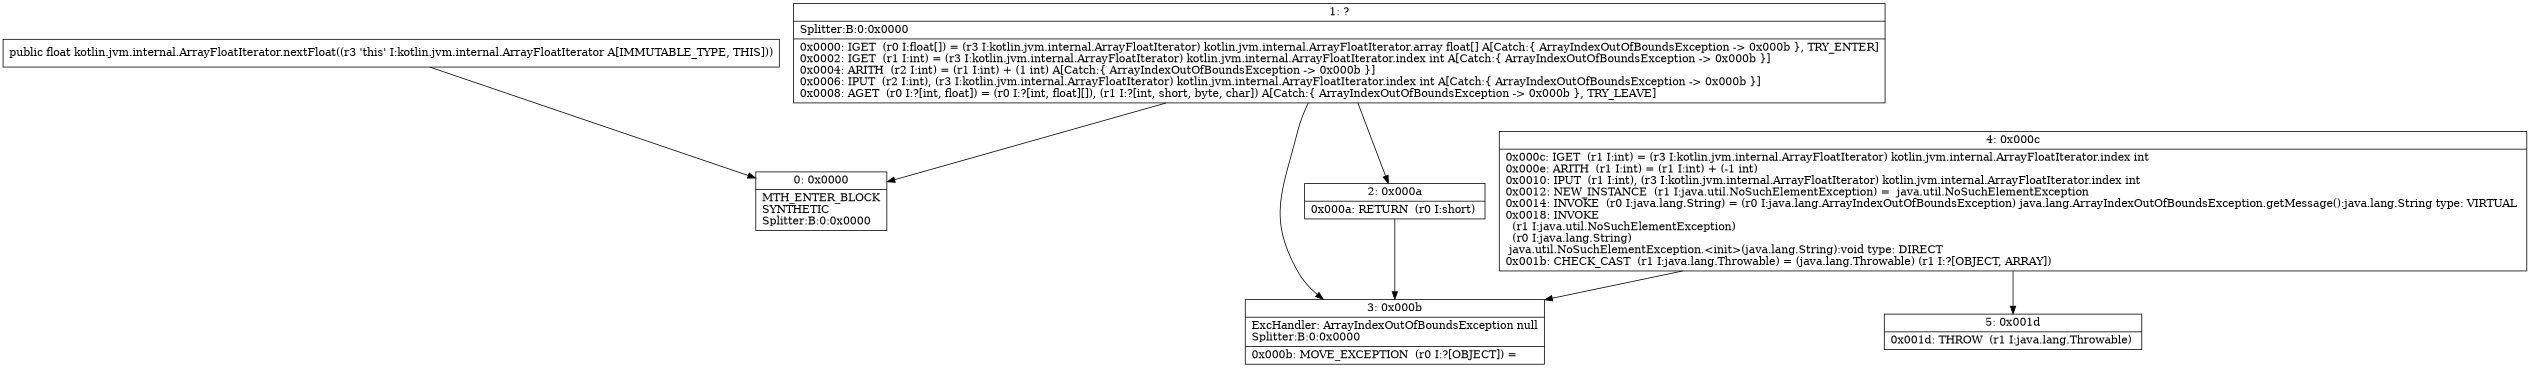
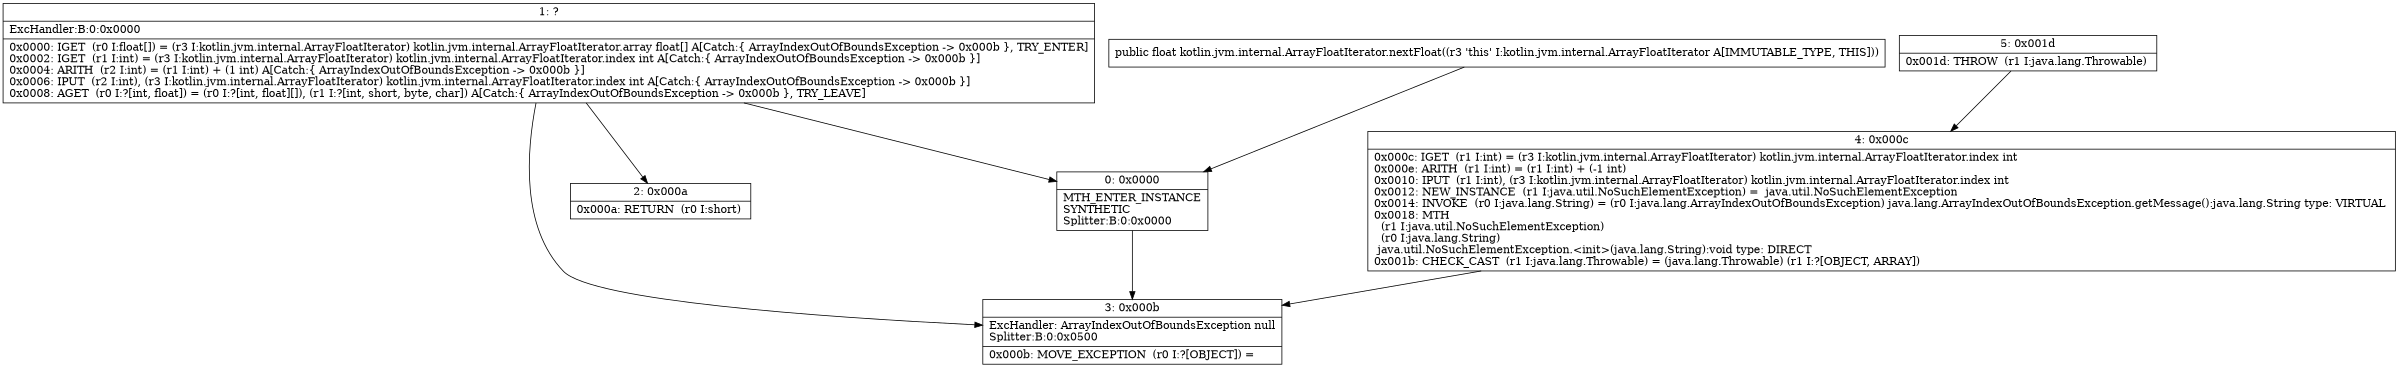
(854, 30) -> (75, 30)
(821, 198) -> (1132, 198)
(1556, 215) -> (1415, 215)
(1395, 255) -> (1132, 261)
(2013, 288) -> (1984, 98)
(1306, 337) -> (1044, 337)
